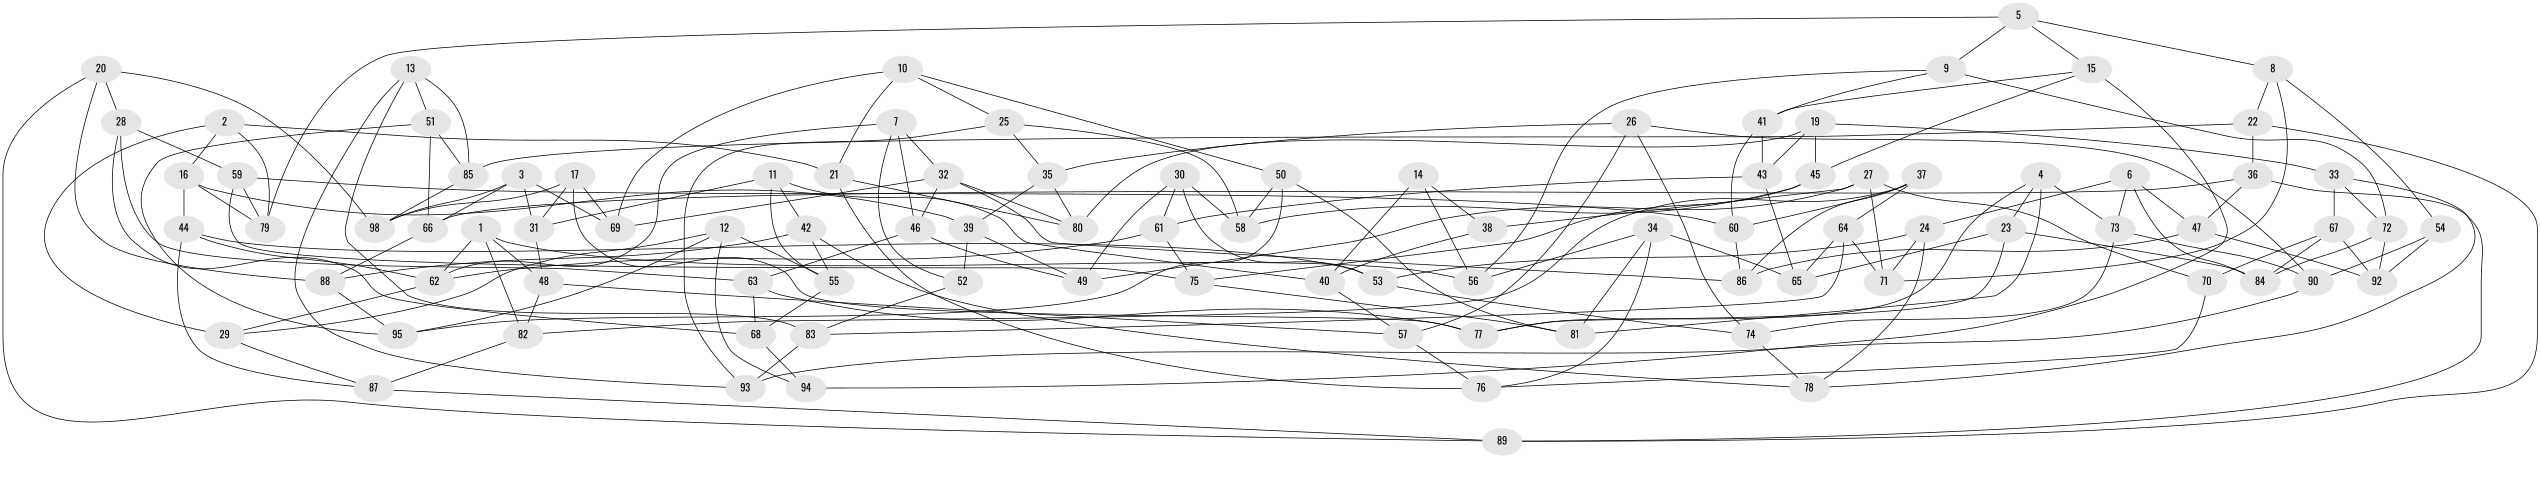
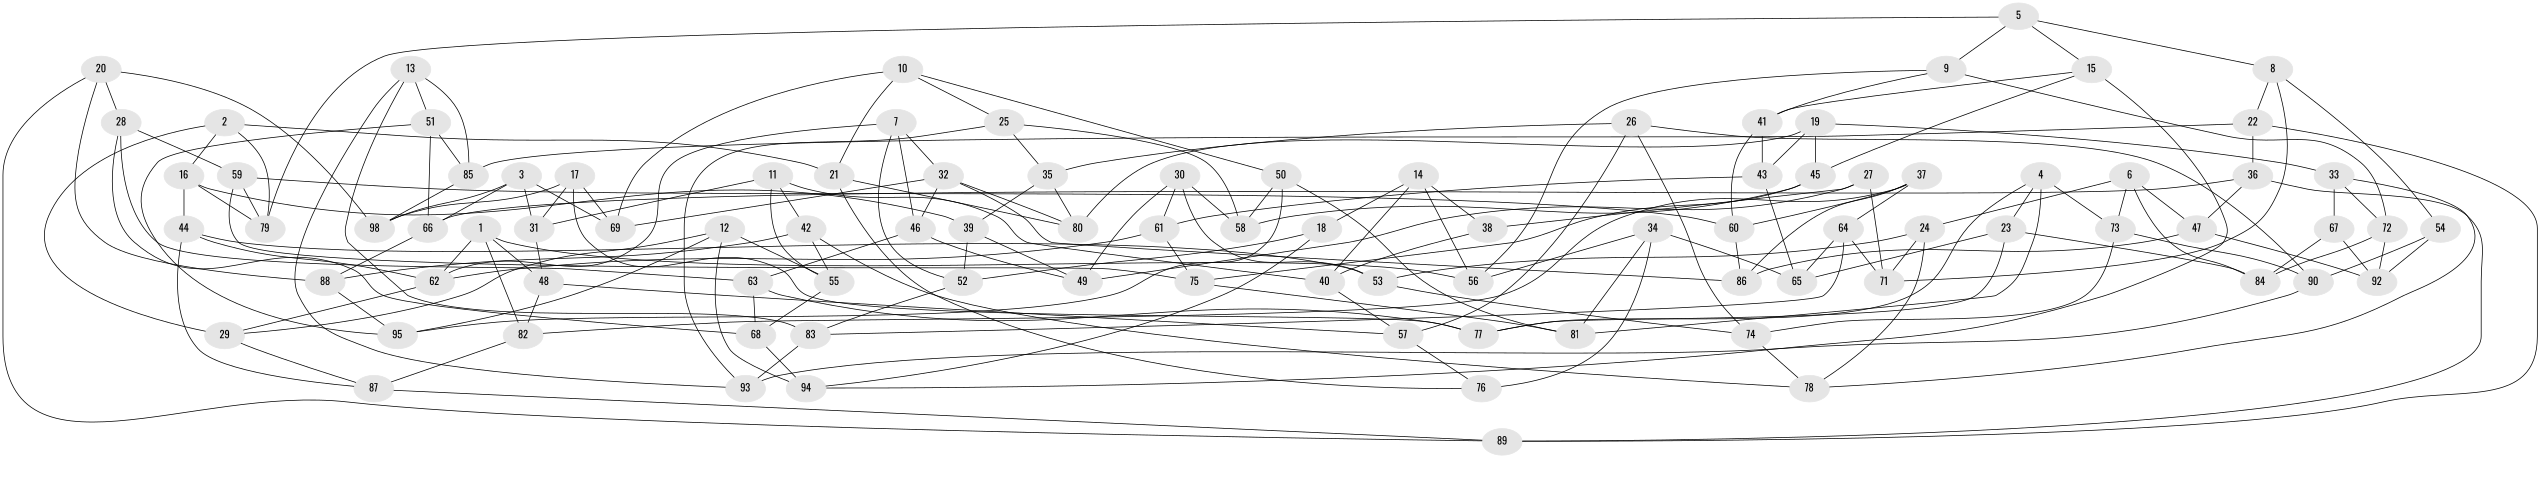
none -> (1322, 229)
(2207, 282) -> none
